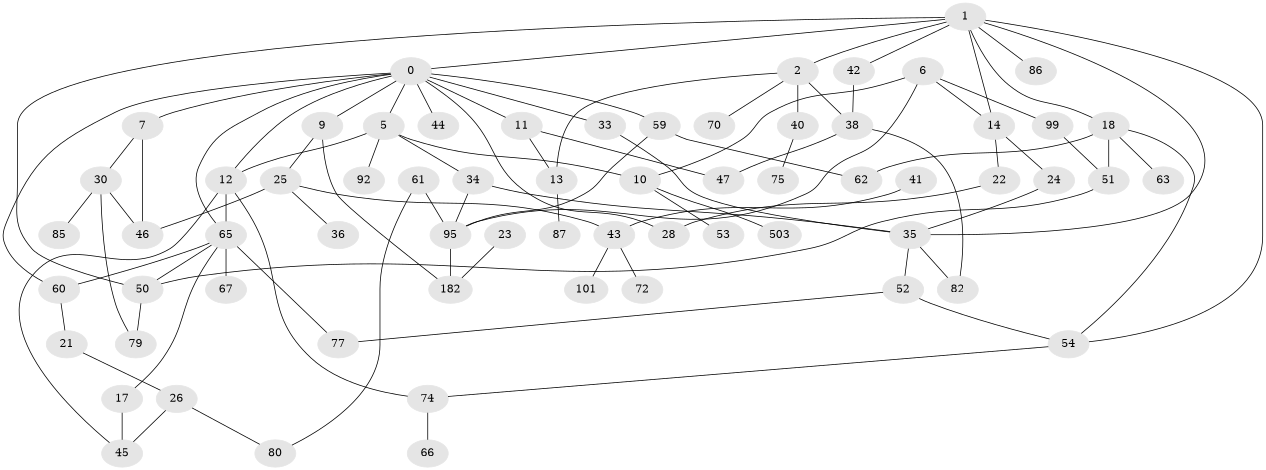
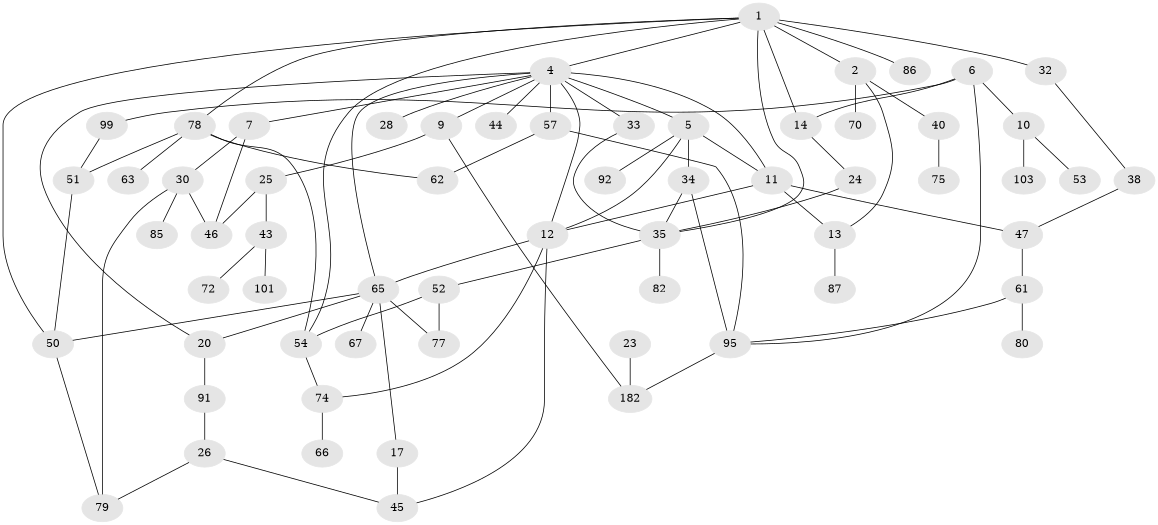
(411, 71) -> (551, 71)
(854, 71) -> (1046, 71)
(826, 99) -> none
(660, 126) -> (551, 126)
(1109, 126) -> (195, 126)
(510, 157) -> (730, 153)
(916, 180) -> none
(951, 180) -> none
(1000, 180) -> none
none -> (660, 208)
(338, 235) -> none
(780, 235) -> (1024, 180)
none -> (1022, 262)
(59, 290) -> (205, 344)
(67, 344) -> (205, 399)
(226, 426) -> (153, 481)
